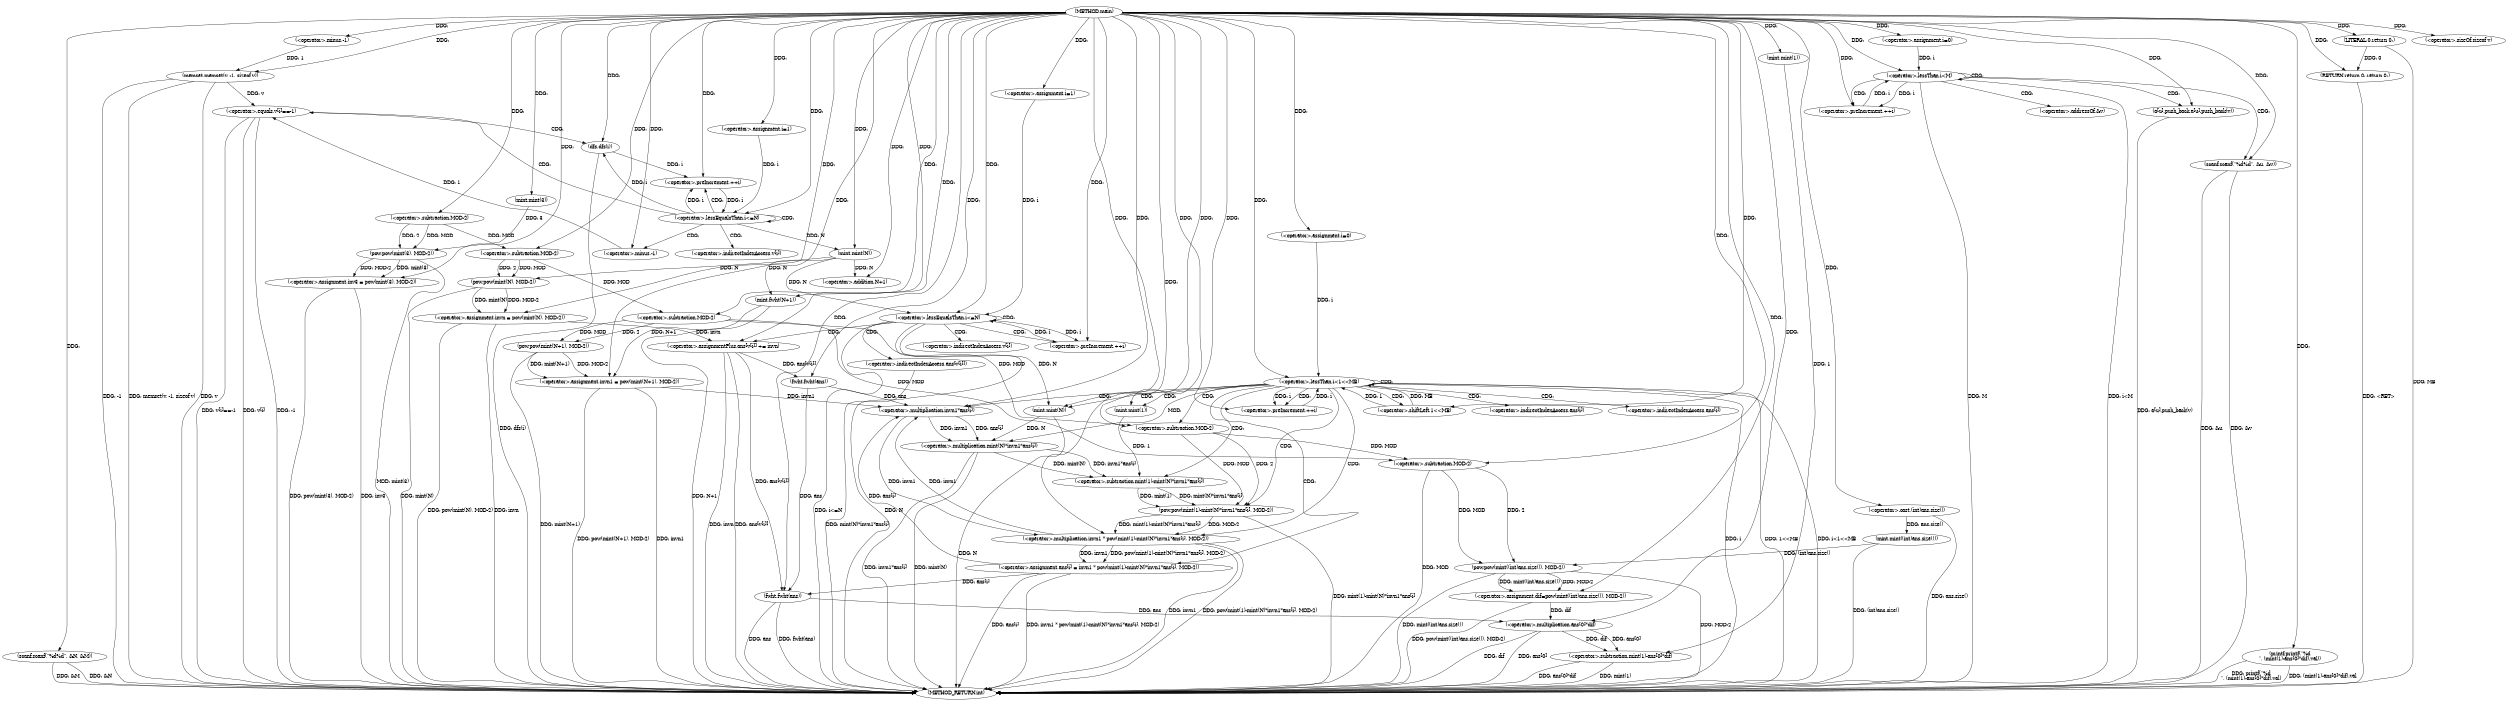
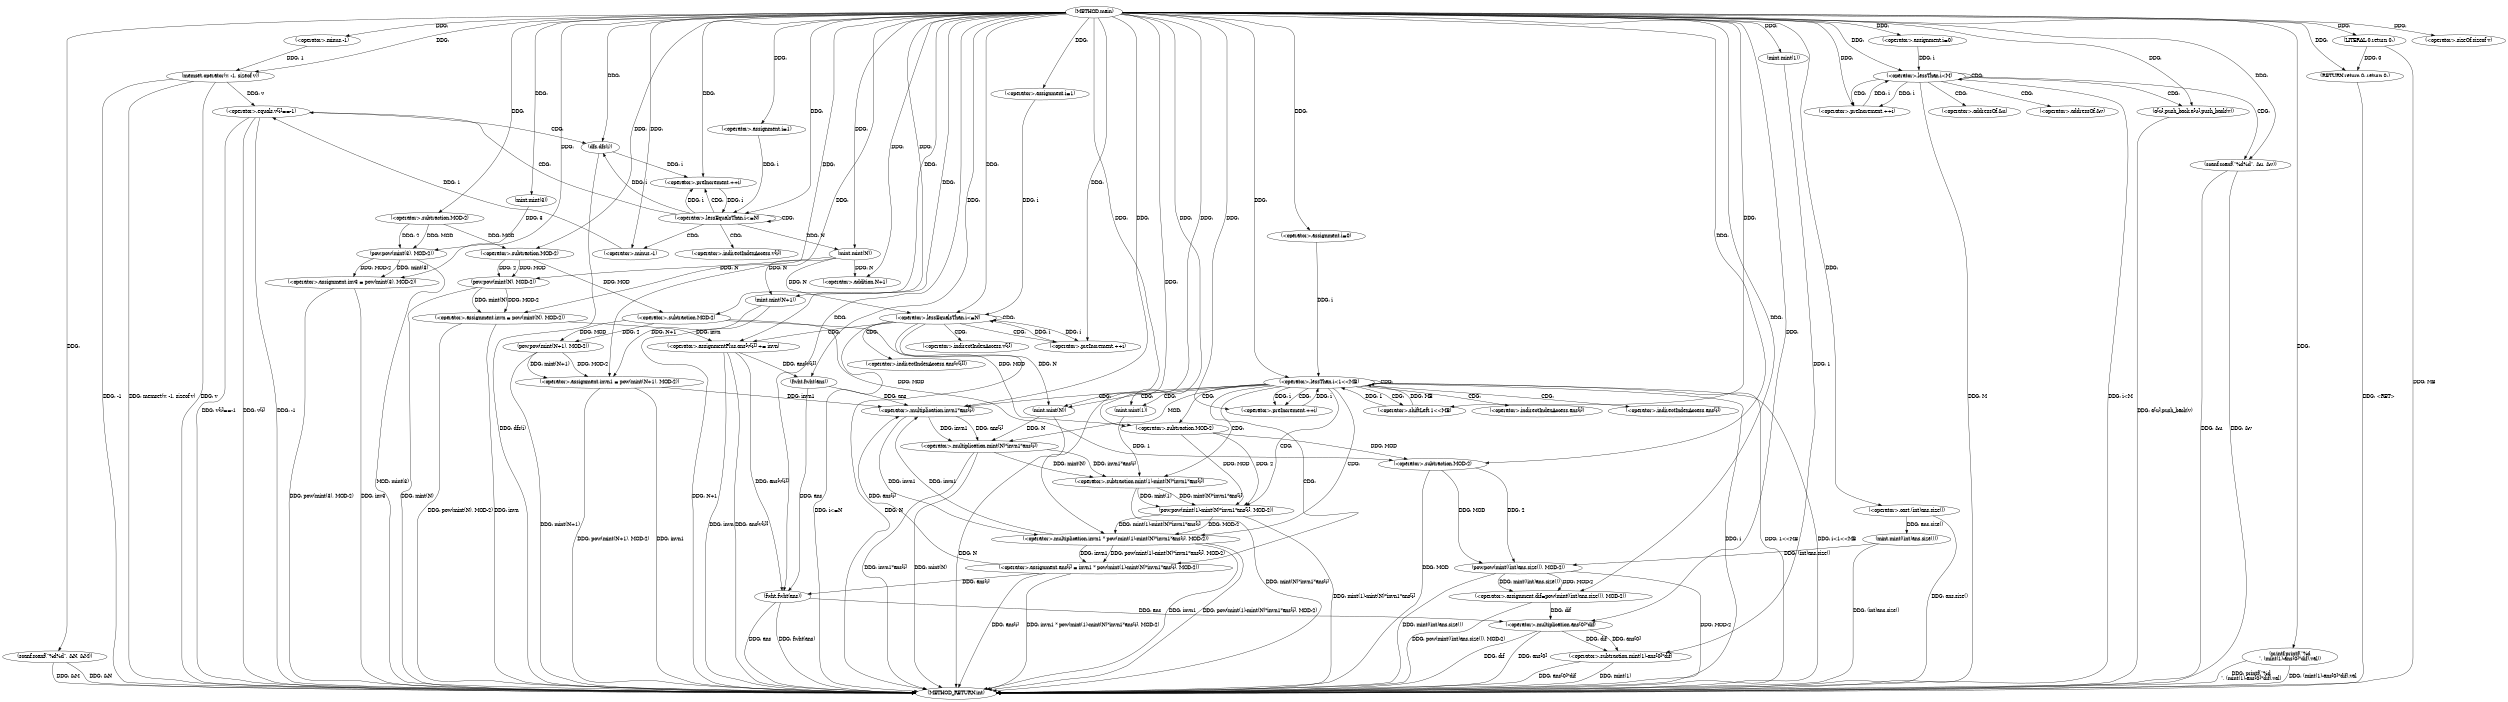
(220, 76) -> (220, 76)
none -> (1975, 112)
(775, 300) -> (775, 300)
(826, 533) -> (1294, 632)
